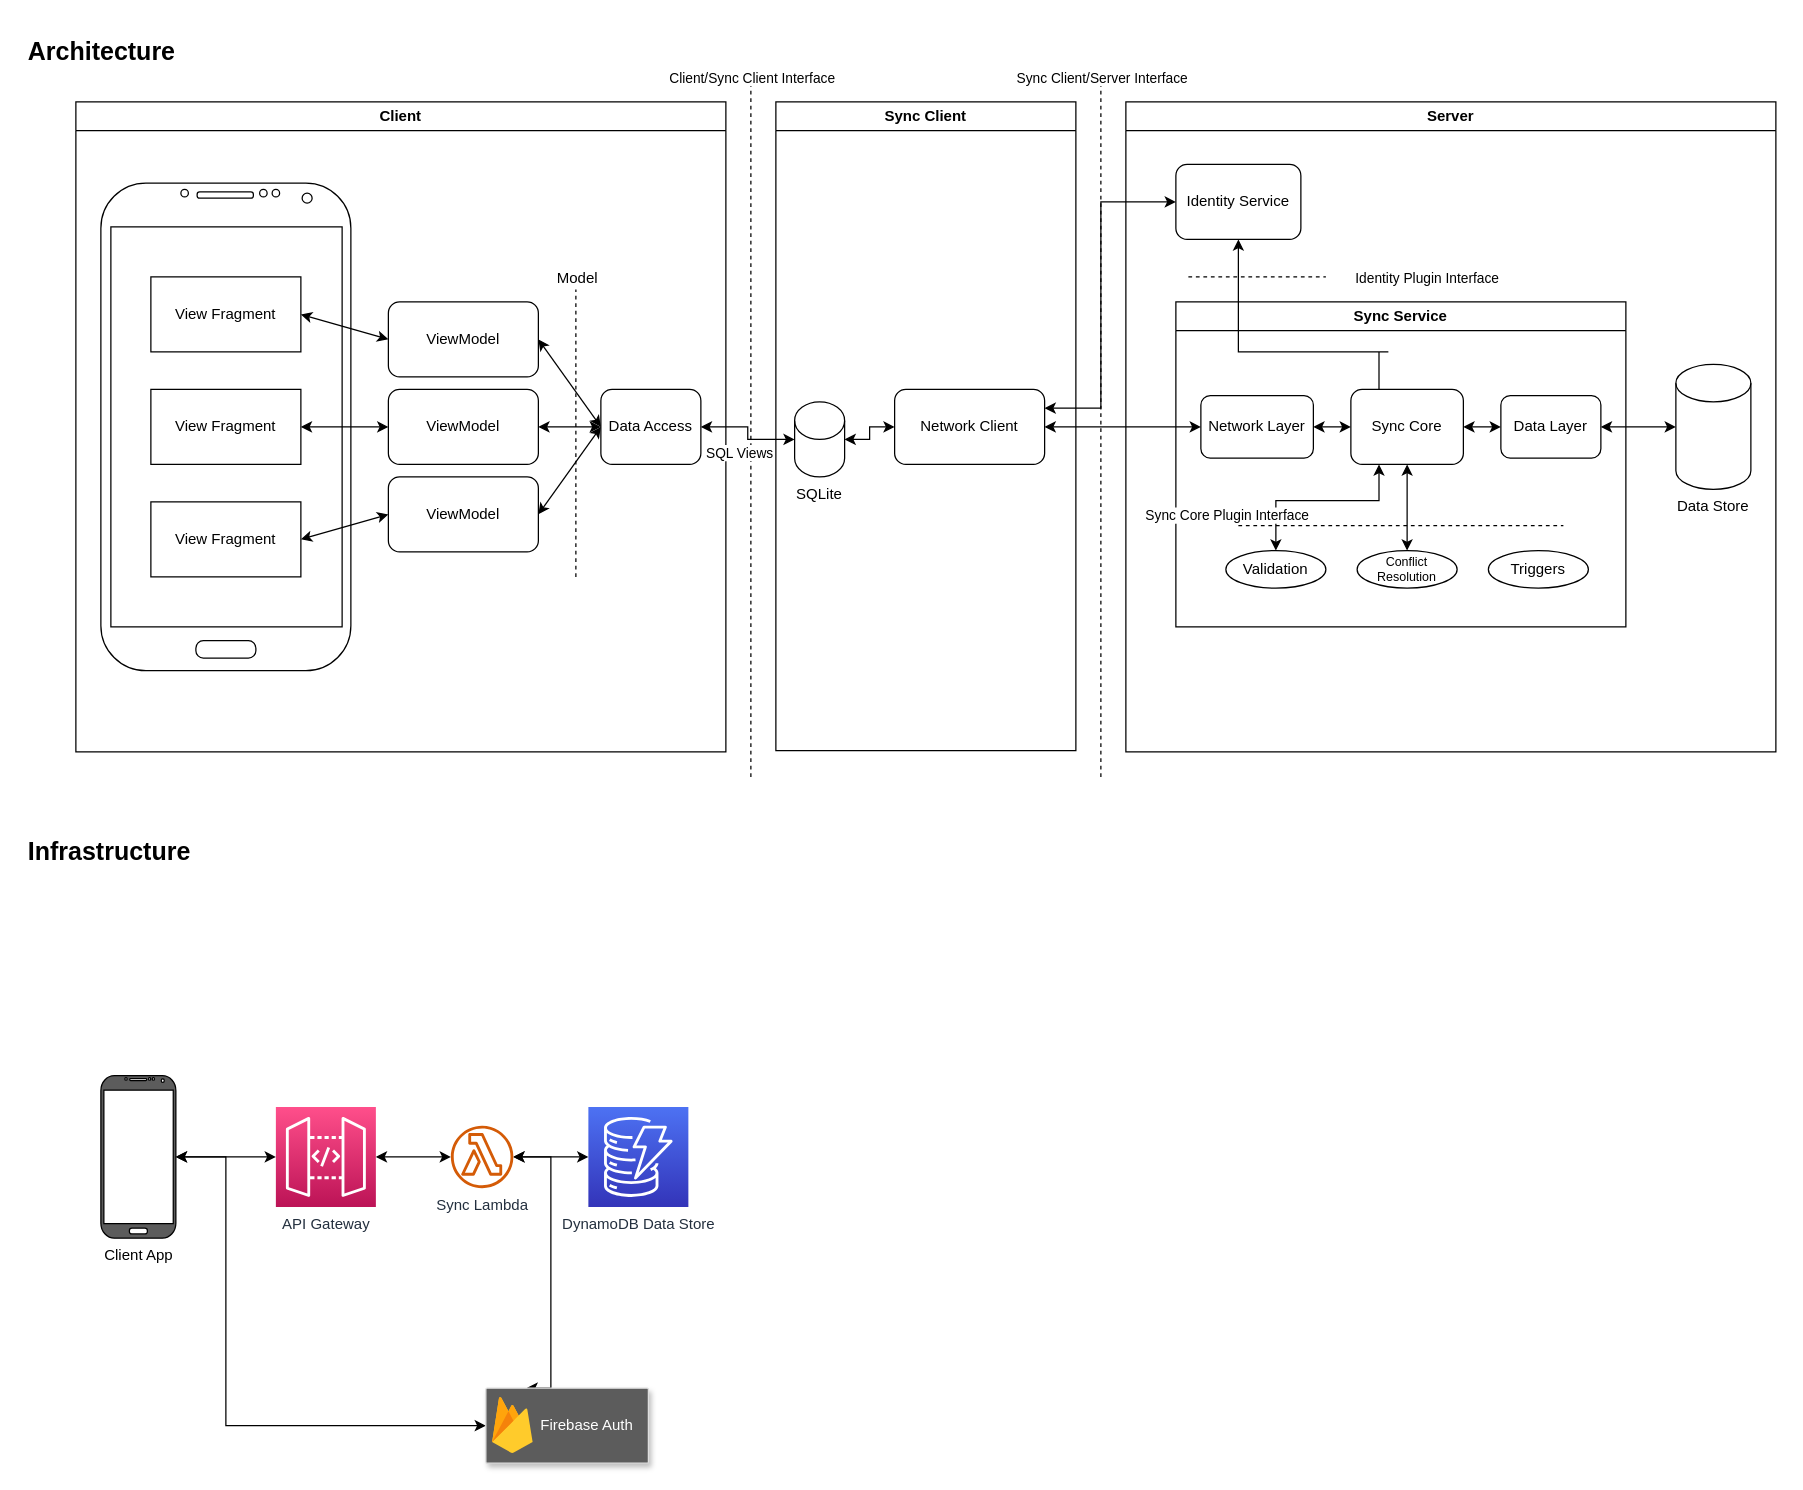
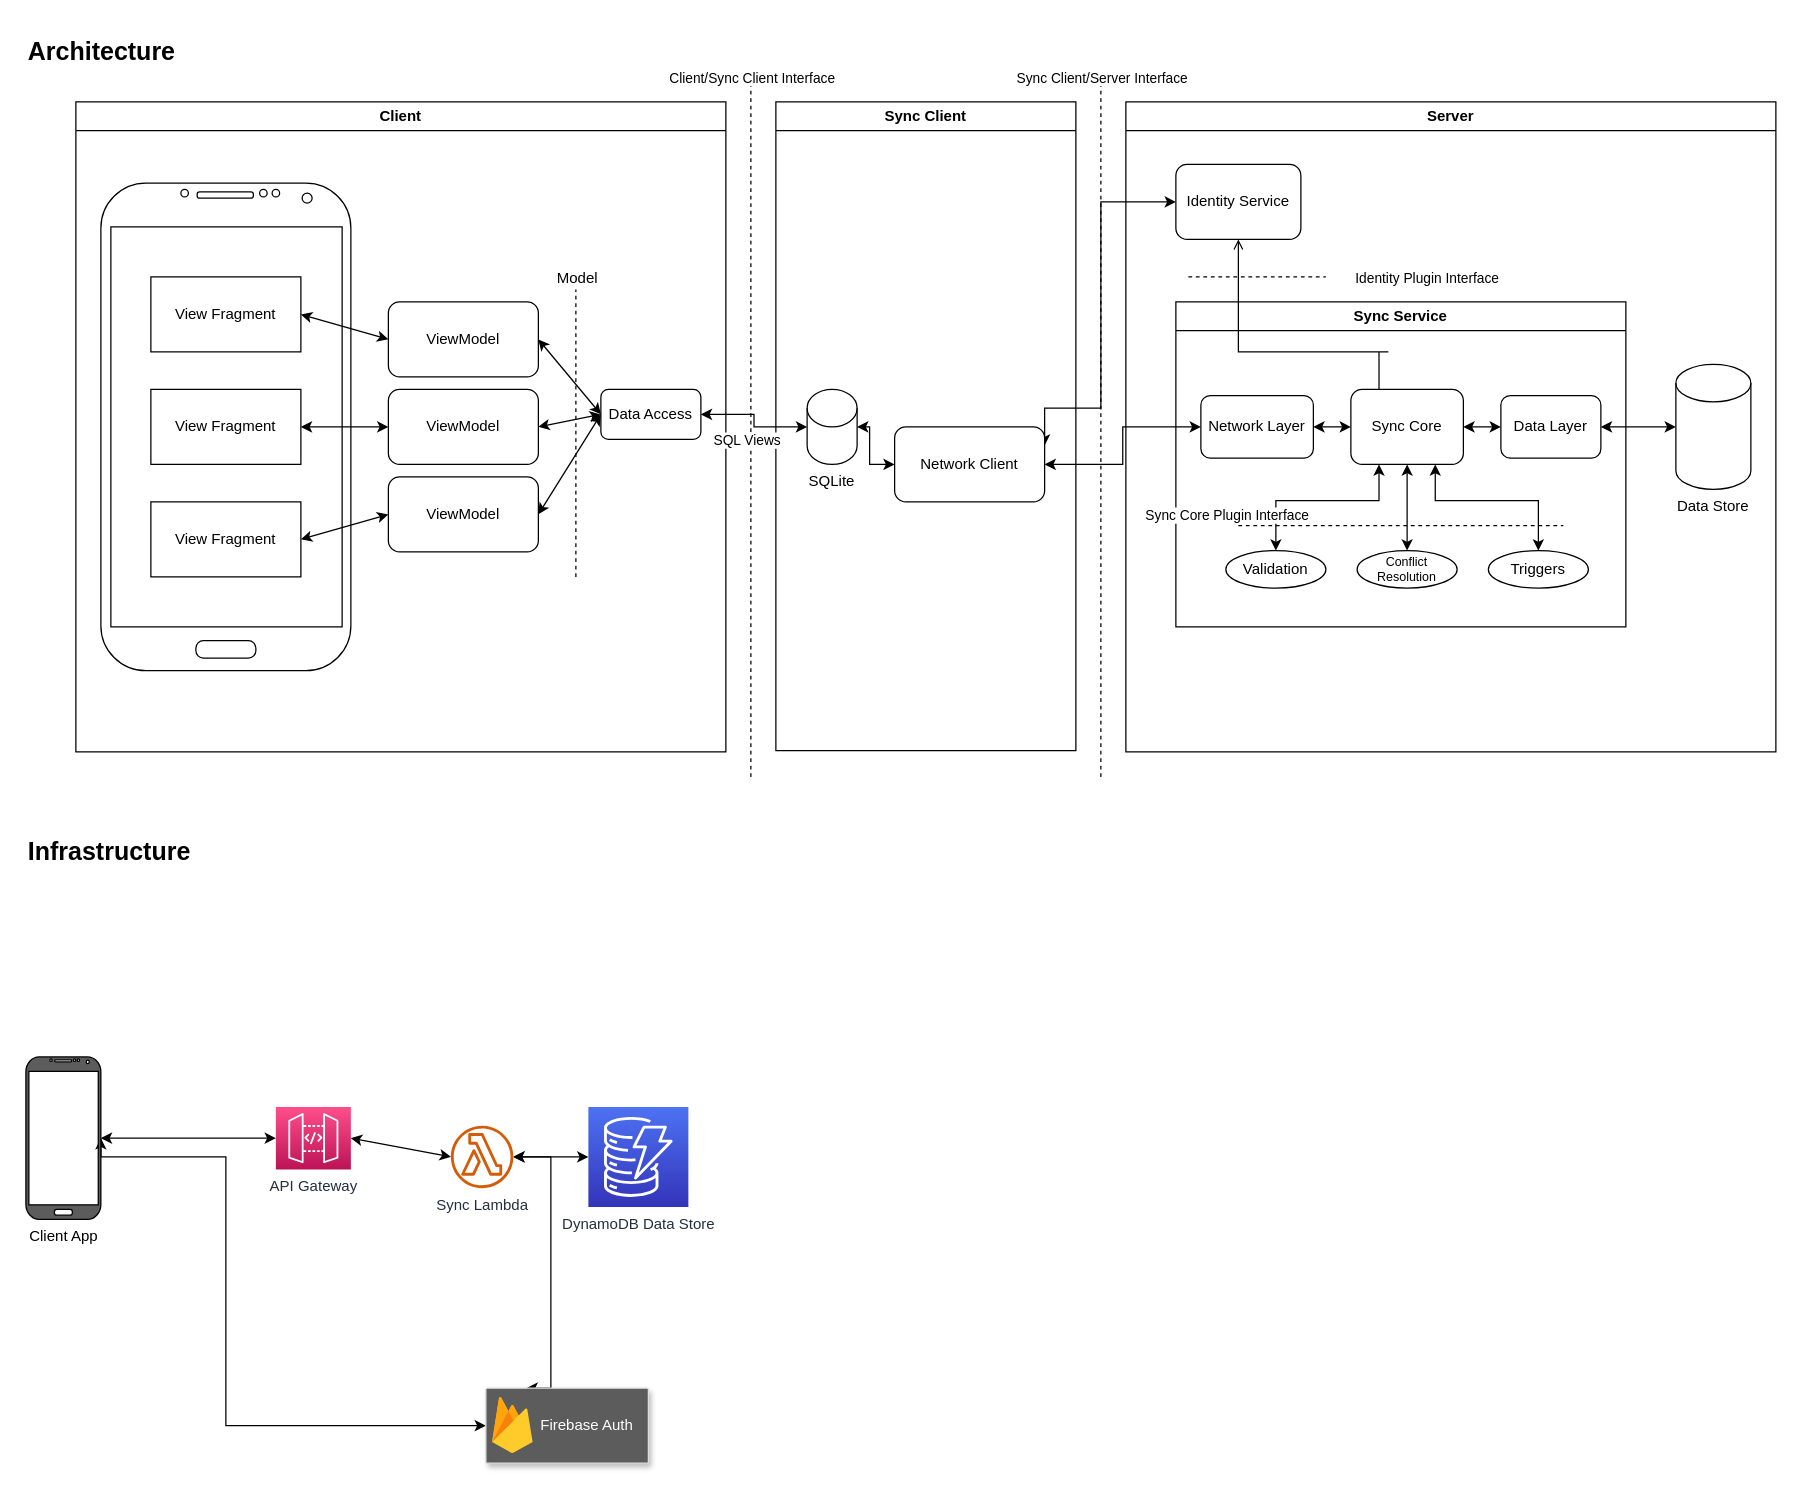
(1238, 249) -> (1238, 246)
(651, 427) -> (651, 414)
(969, 427) -> (969, 464)
(819, 439) -> (832, 427)
none -> (1494, 501)
(138, 1157) -> (63, 1138)
(326, 1157) -> (313, 1138)
